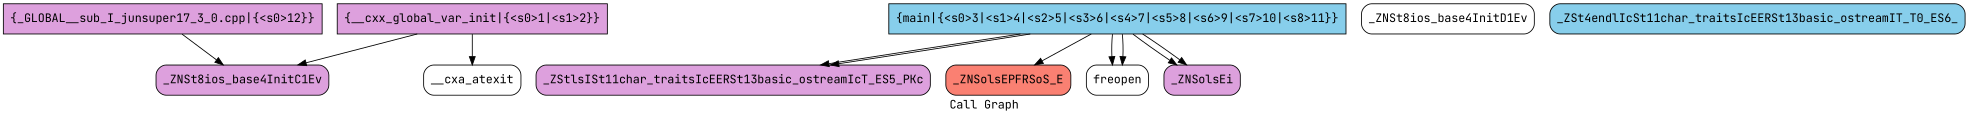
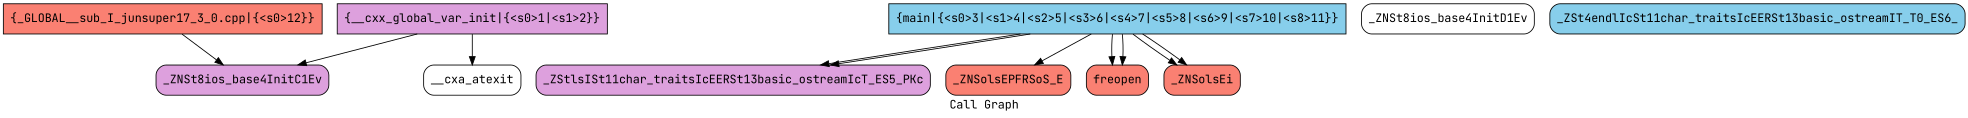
(163, 19) -> (163, 19)
(1117, 80) -> (1117, 80)
(1202, 80) -> (1202, 80)
